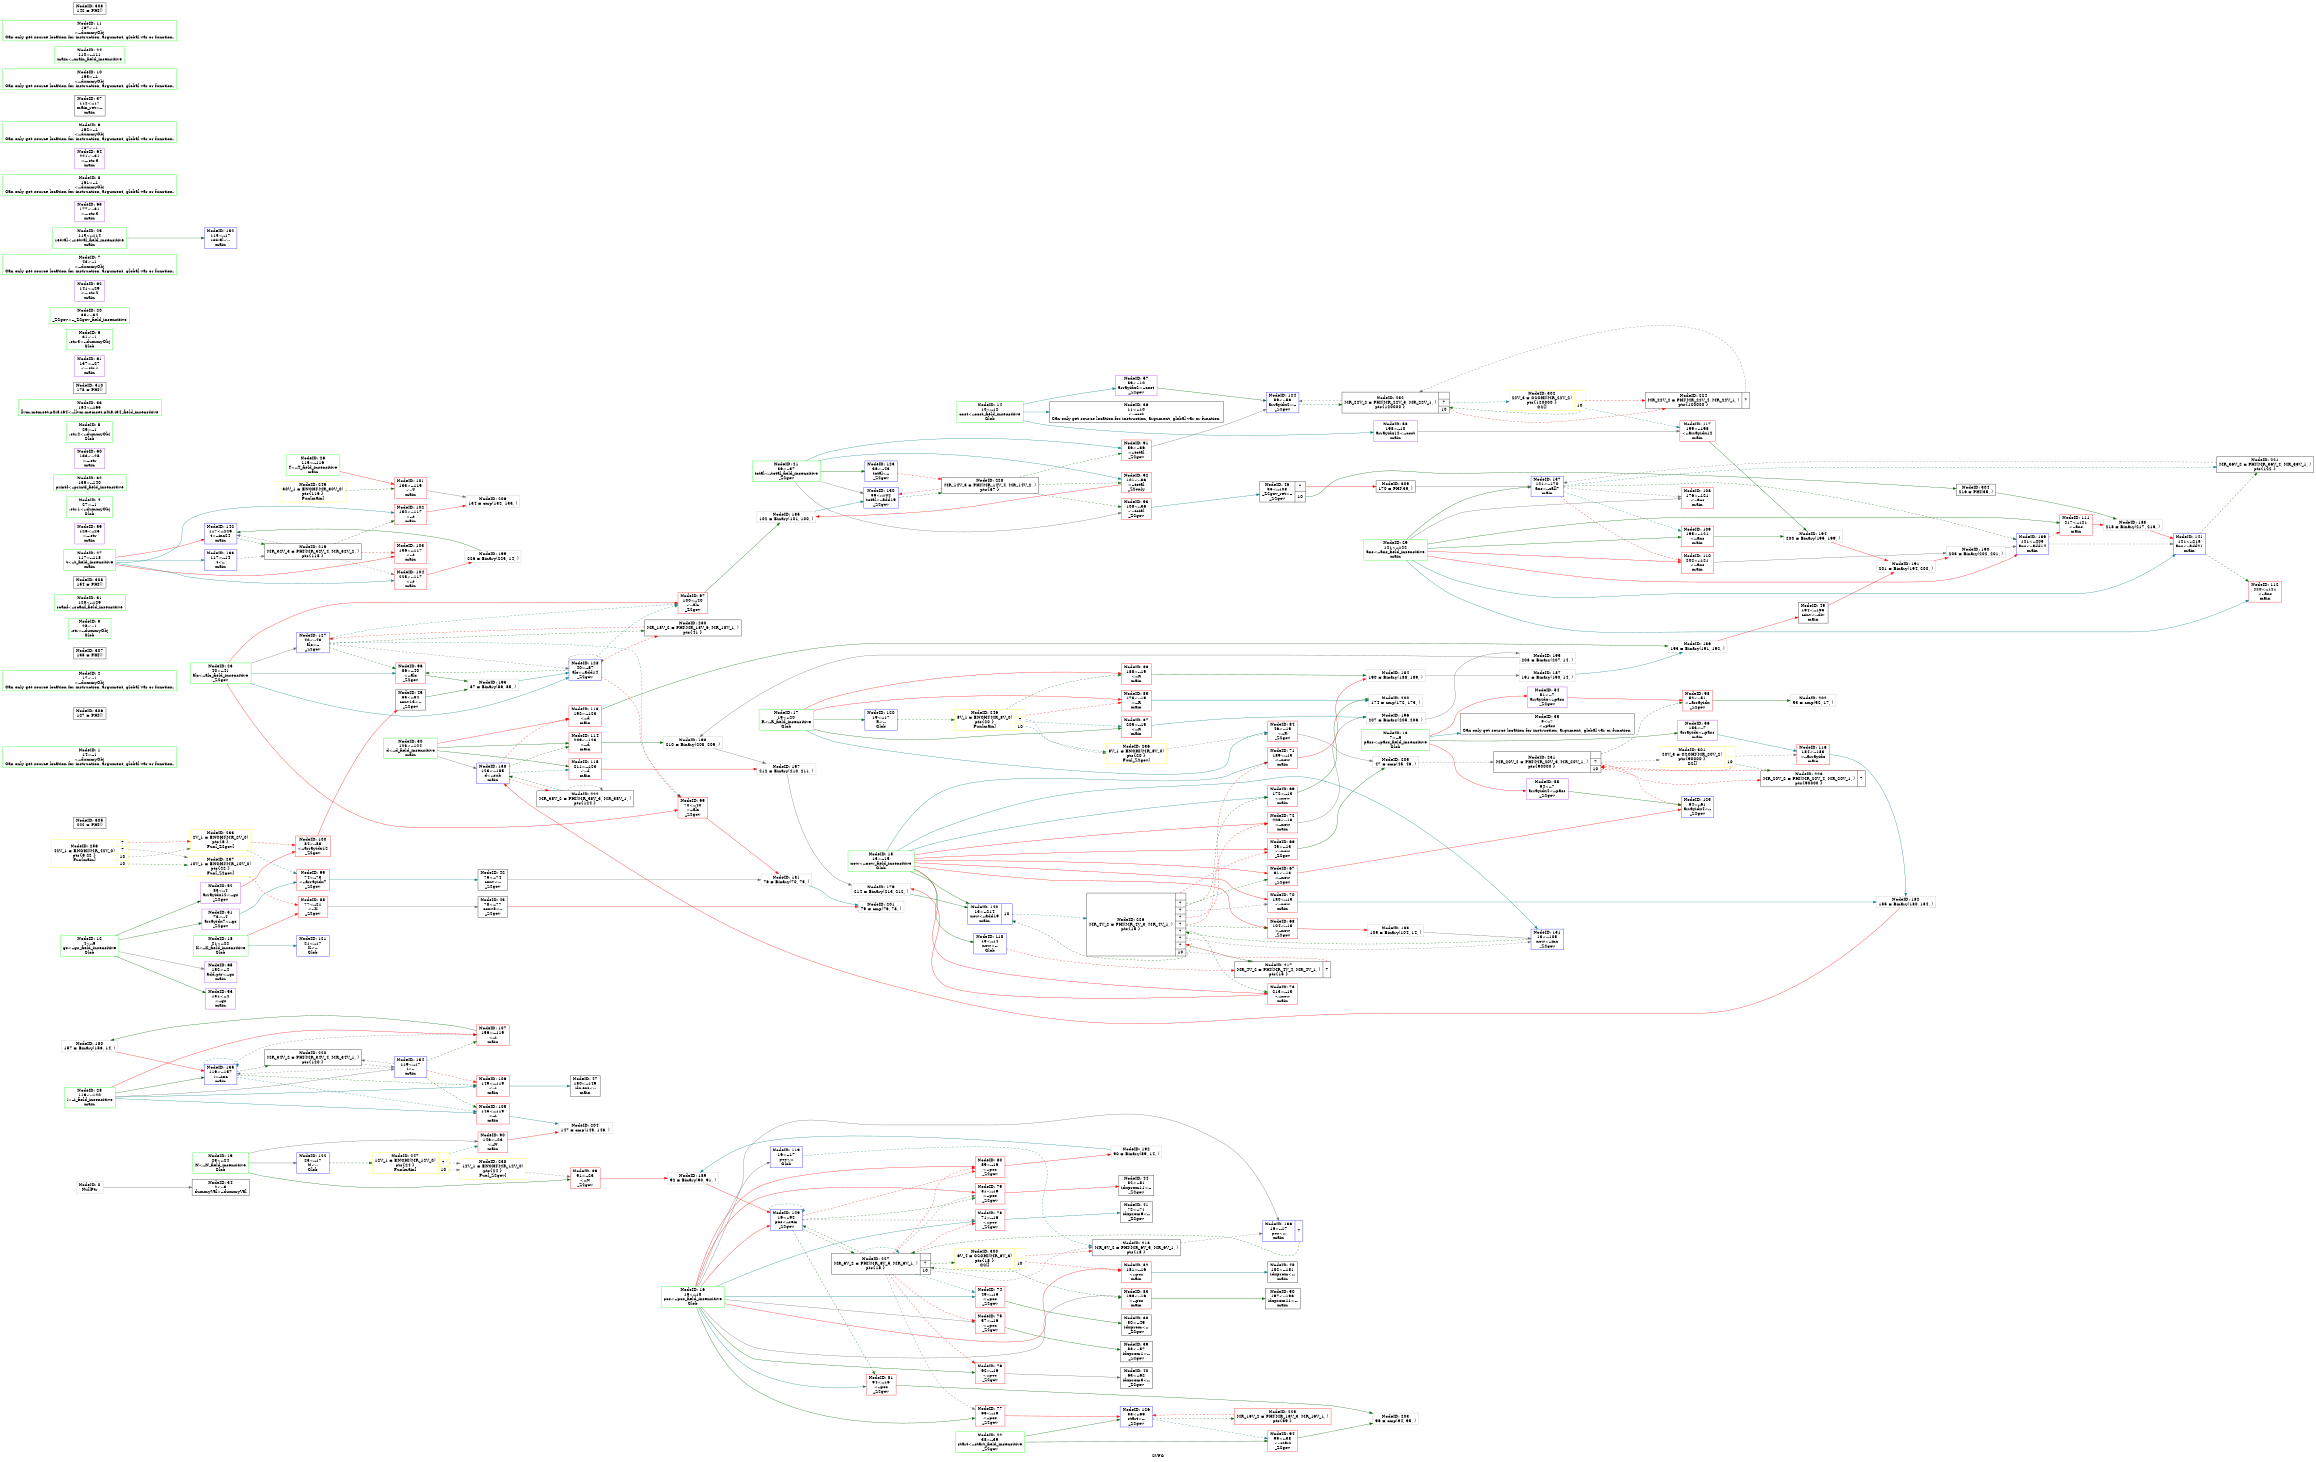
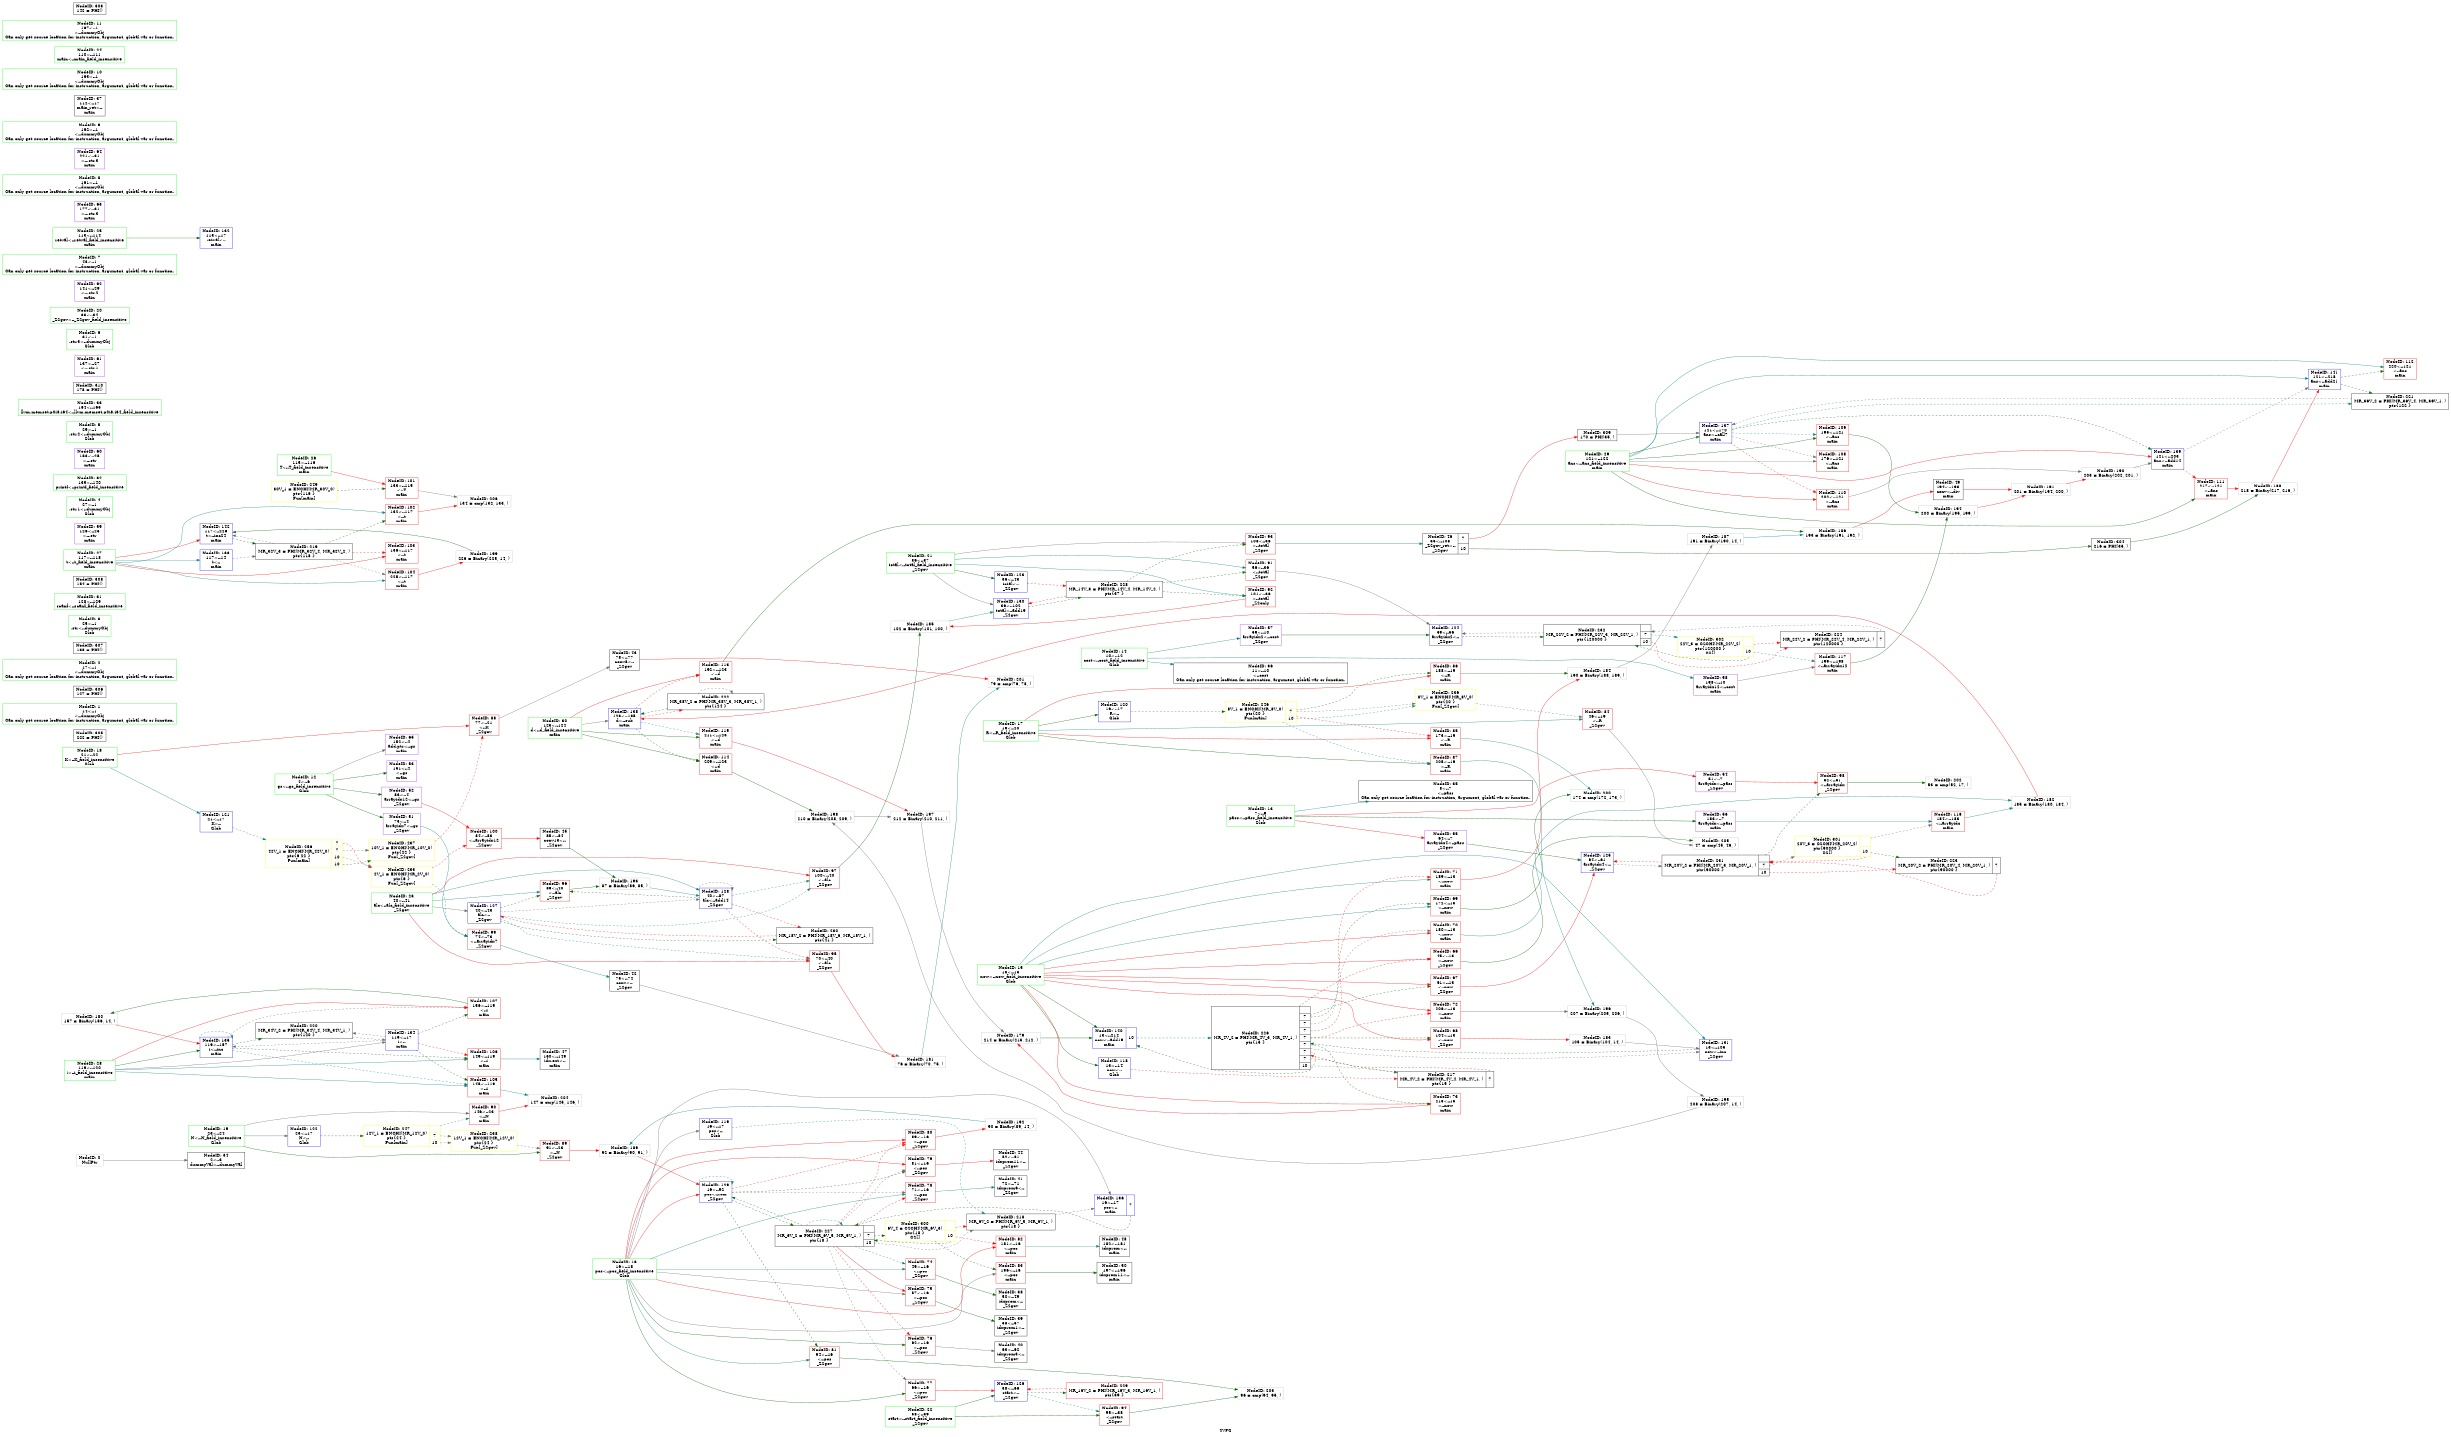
(1456, 762) -> (1636, 865)
none -> (248, 833)
(929, 1303) -> (868, 1271)
